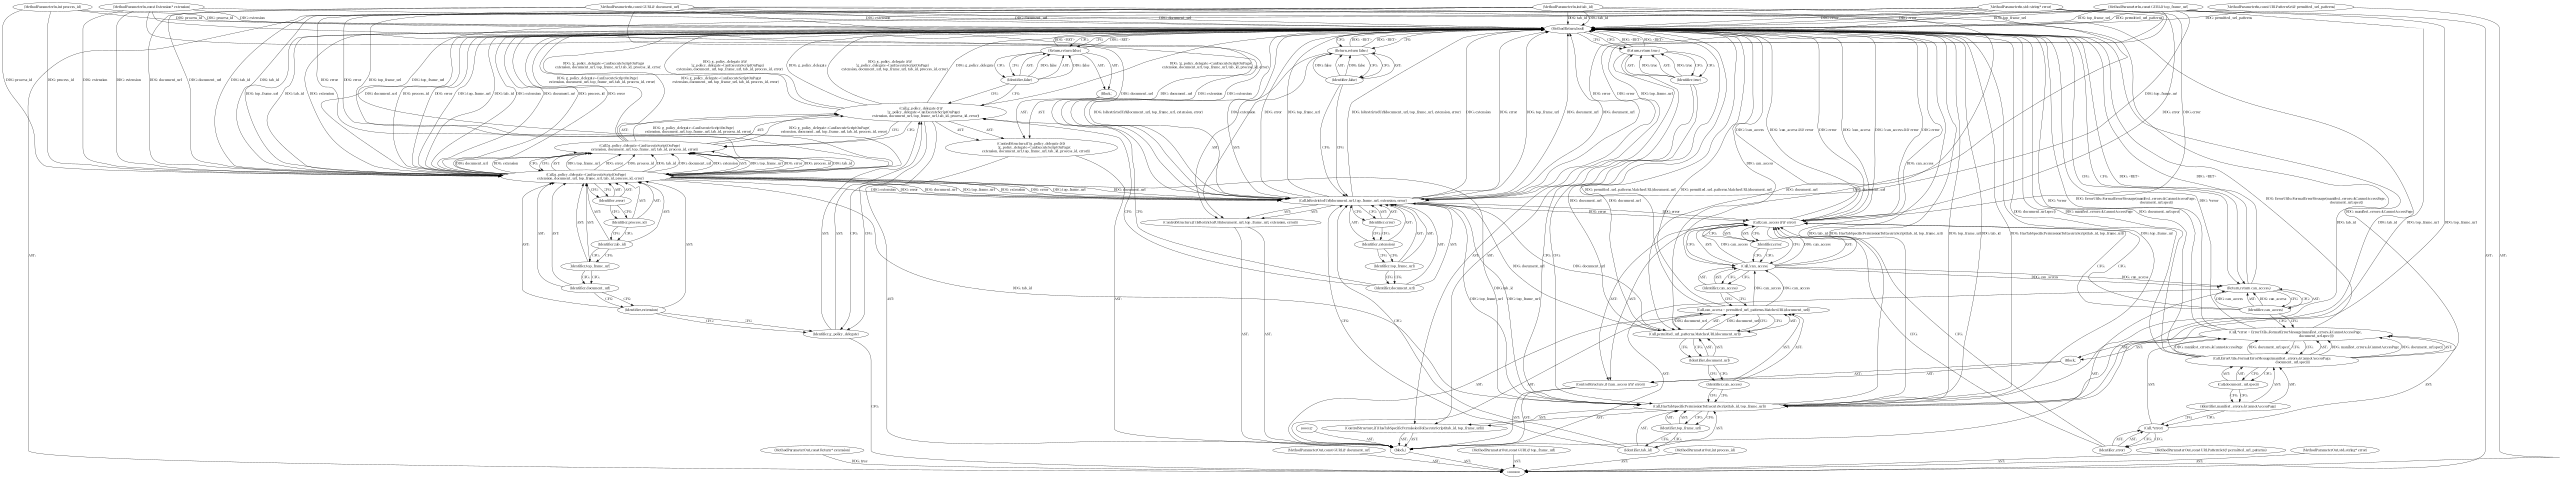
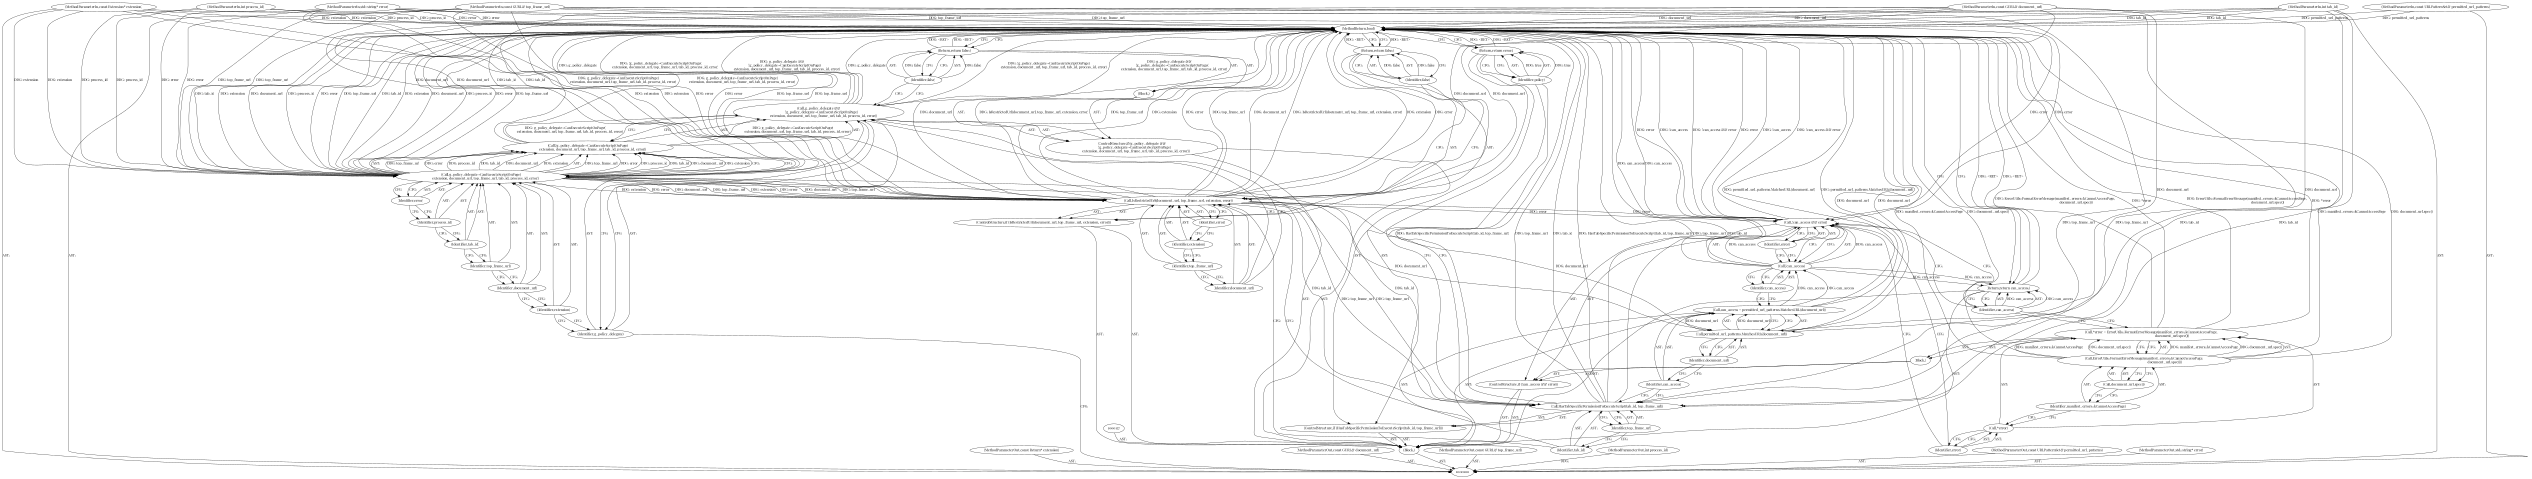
(1644, 51) -> (1496, 51)
(1689, 80) -> (1531, 80)
(860, 461) -> (1073, 461)
(1625, 461) -> (1565, 461)
none -> (484, 469)
